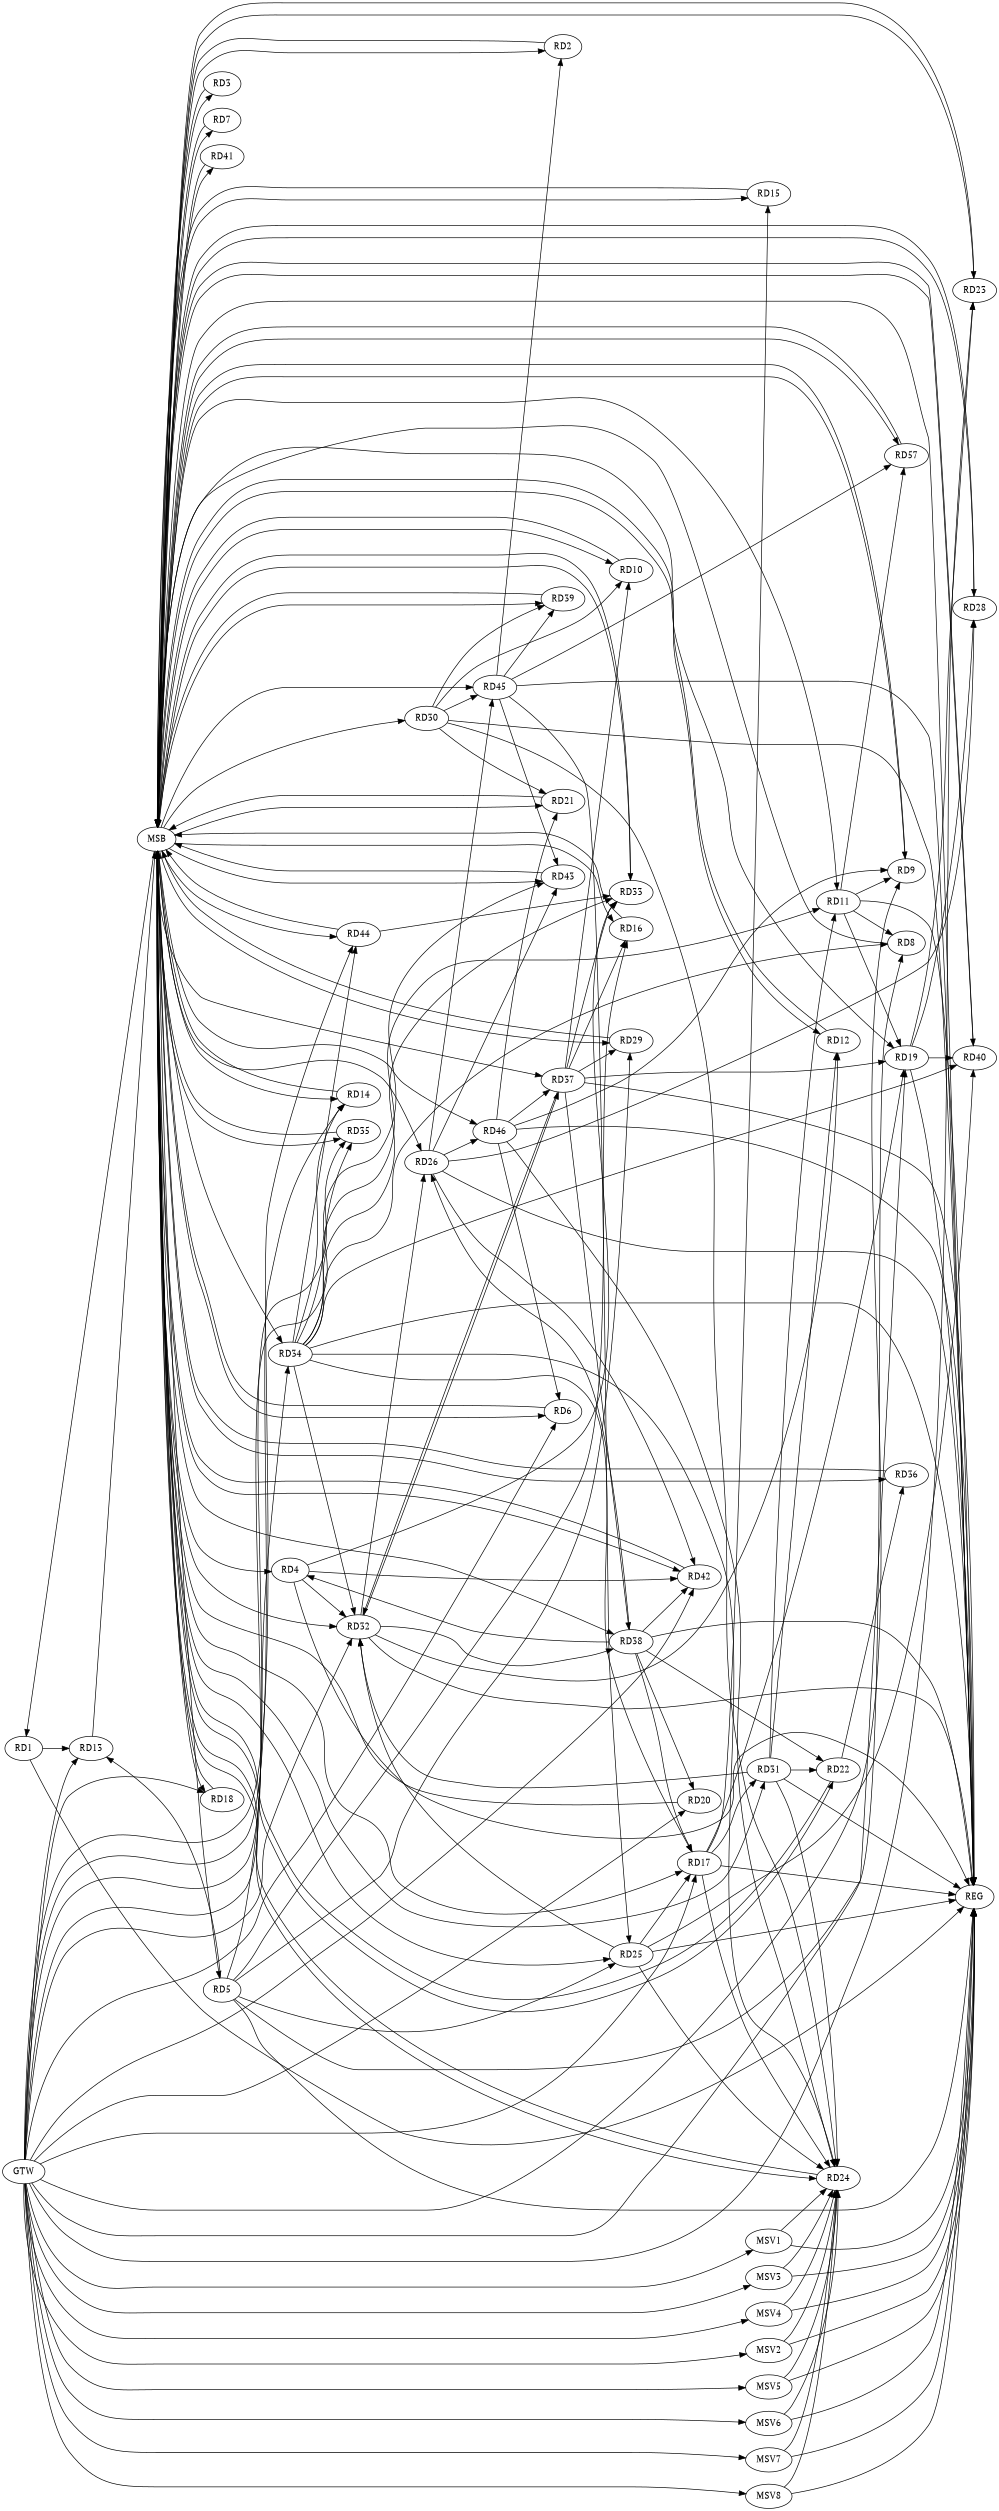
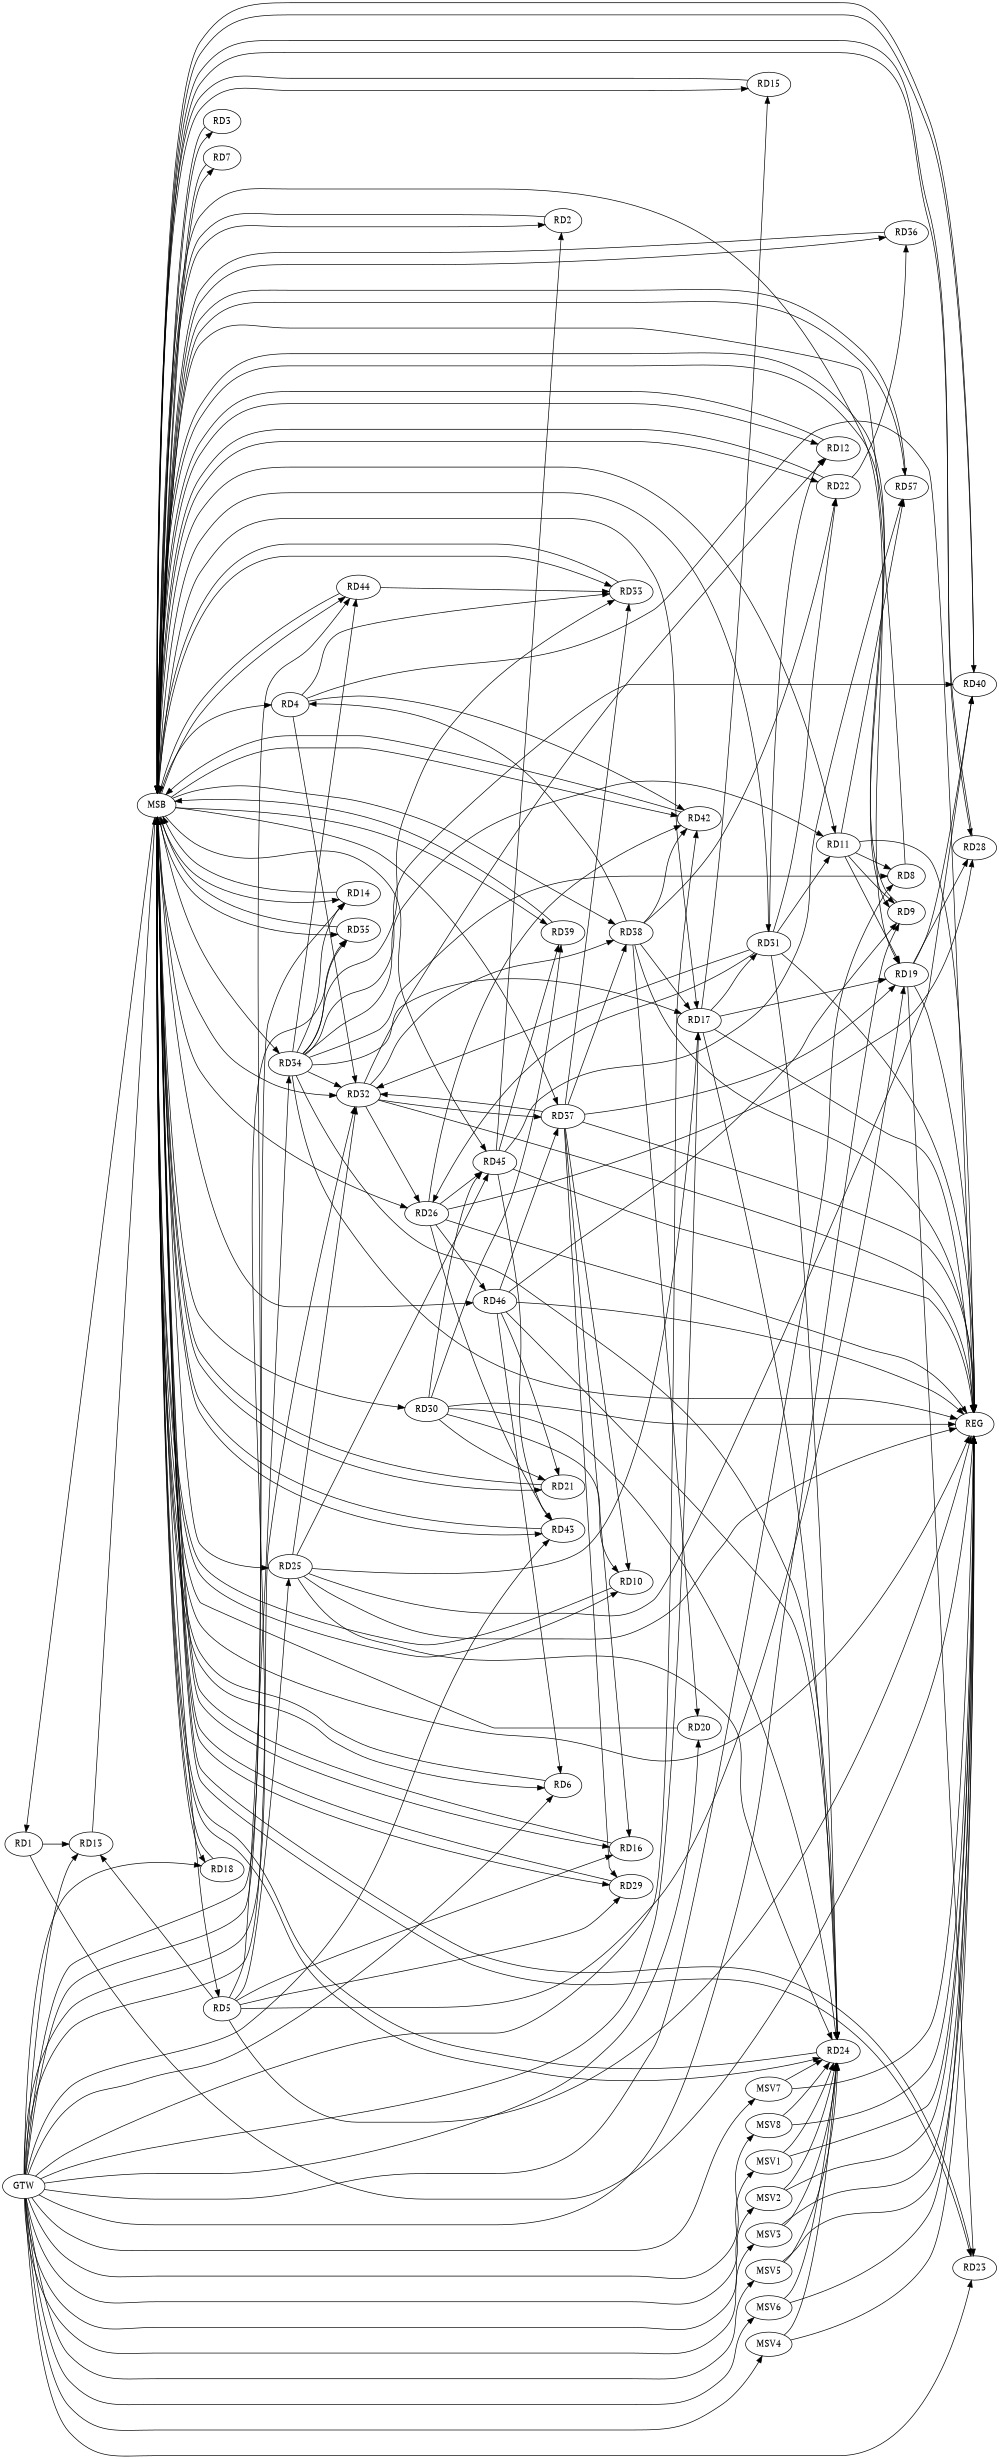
(222, 157) -> none
(600, 1047) -> (391, 1368)
(588, 1378) -> (567, 1039)
